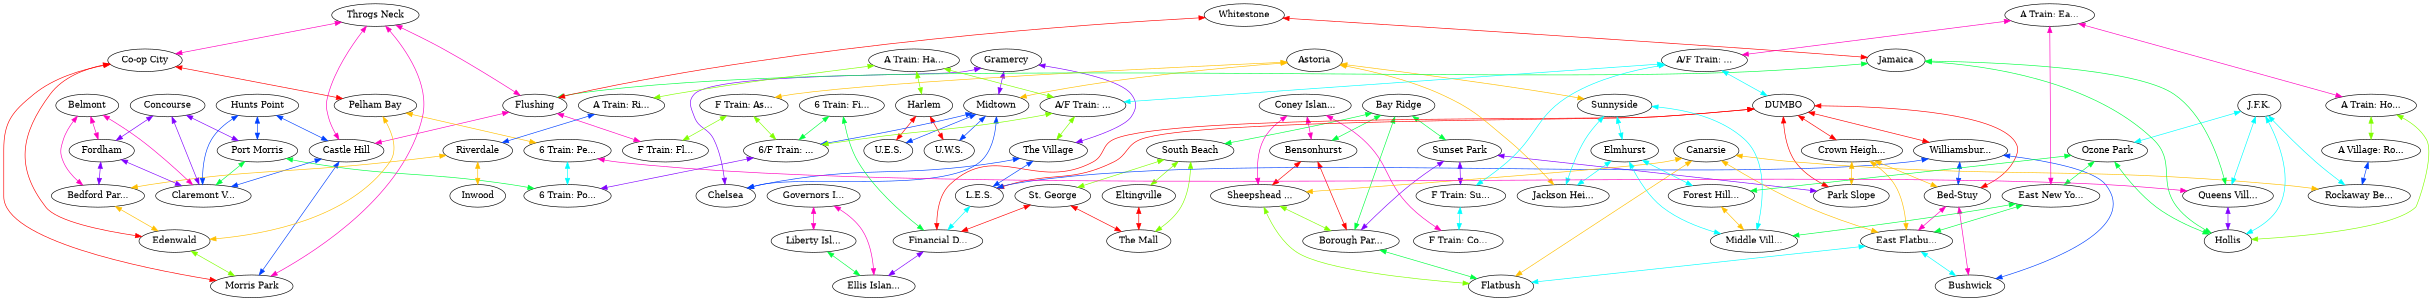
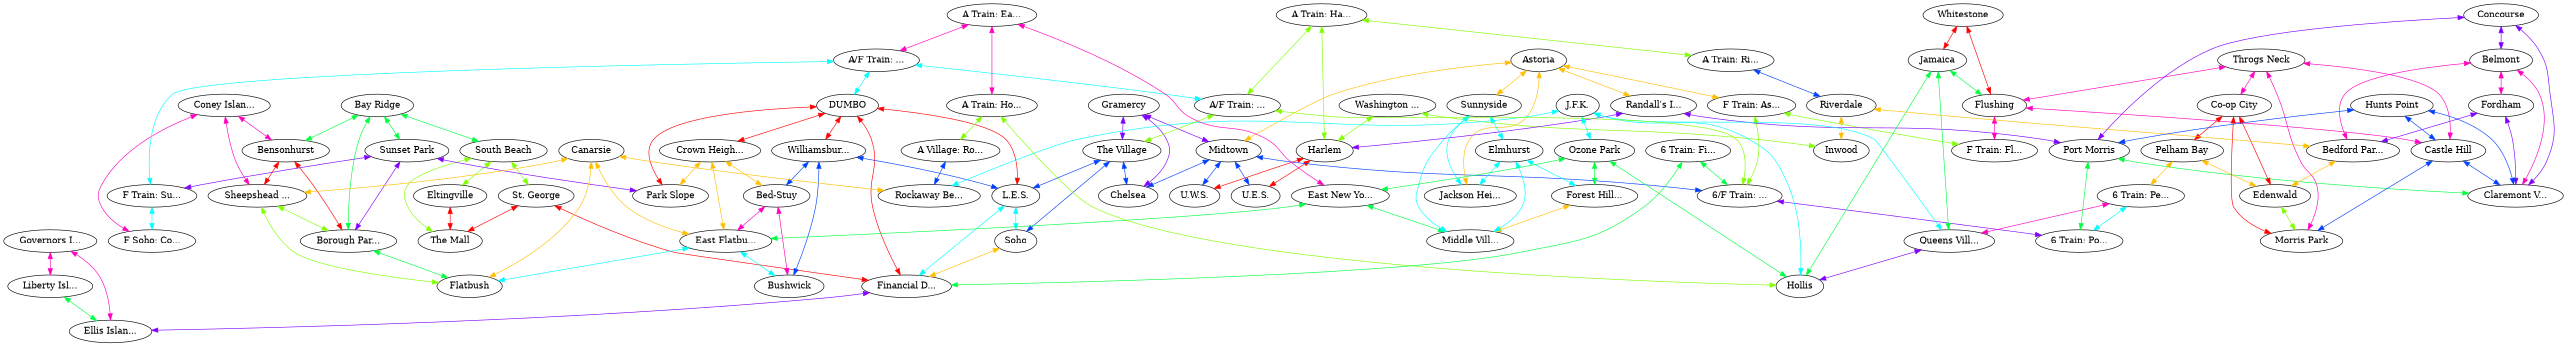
none -> (1387, 105)
none -> (1654, 105)
(1950, 115) -> none
(135, 128) -> (2501, 38)
none -> (1016, 241)
(1458, 241) -> (152, 241)
